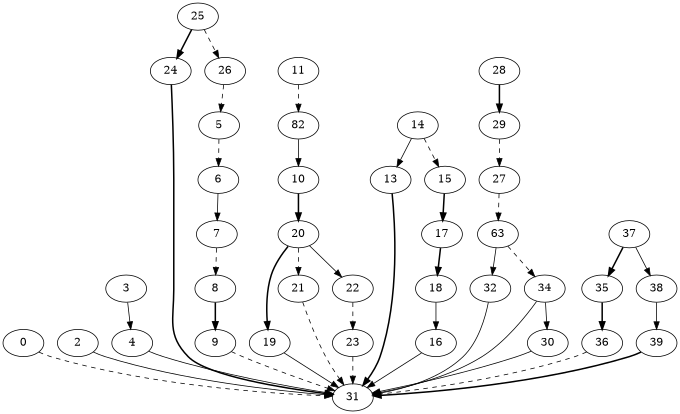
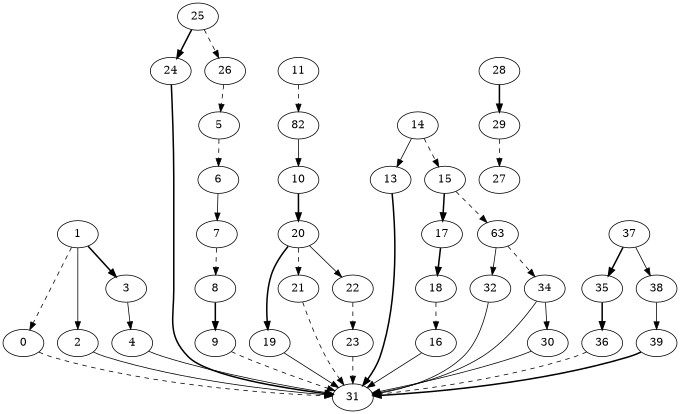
(499, 203) -> (469, 204)
none -> (78, 234)
(436, 312) -> (436, 312)
